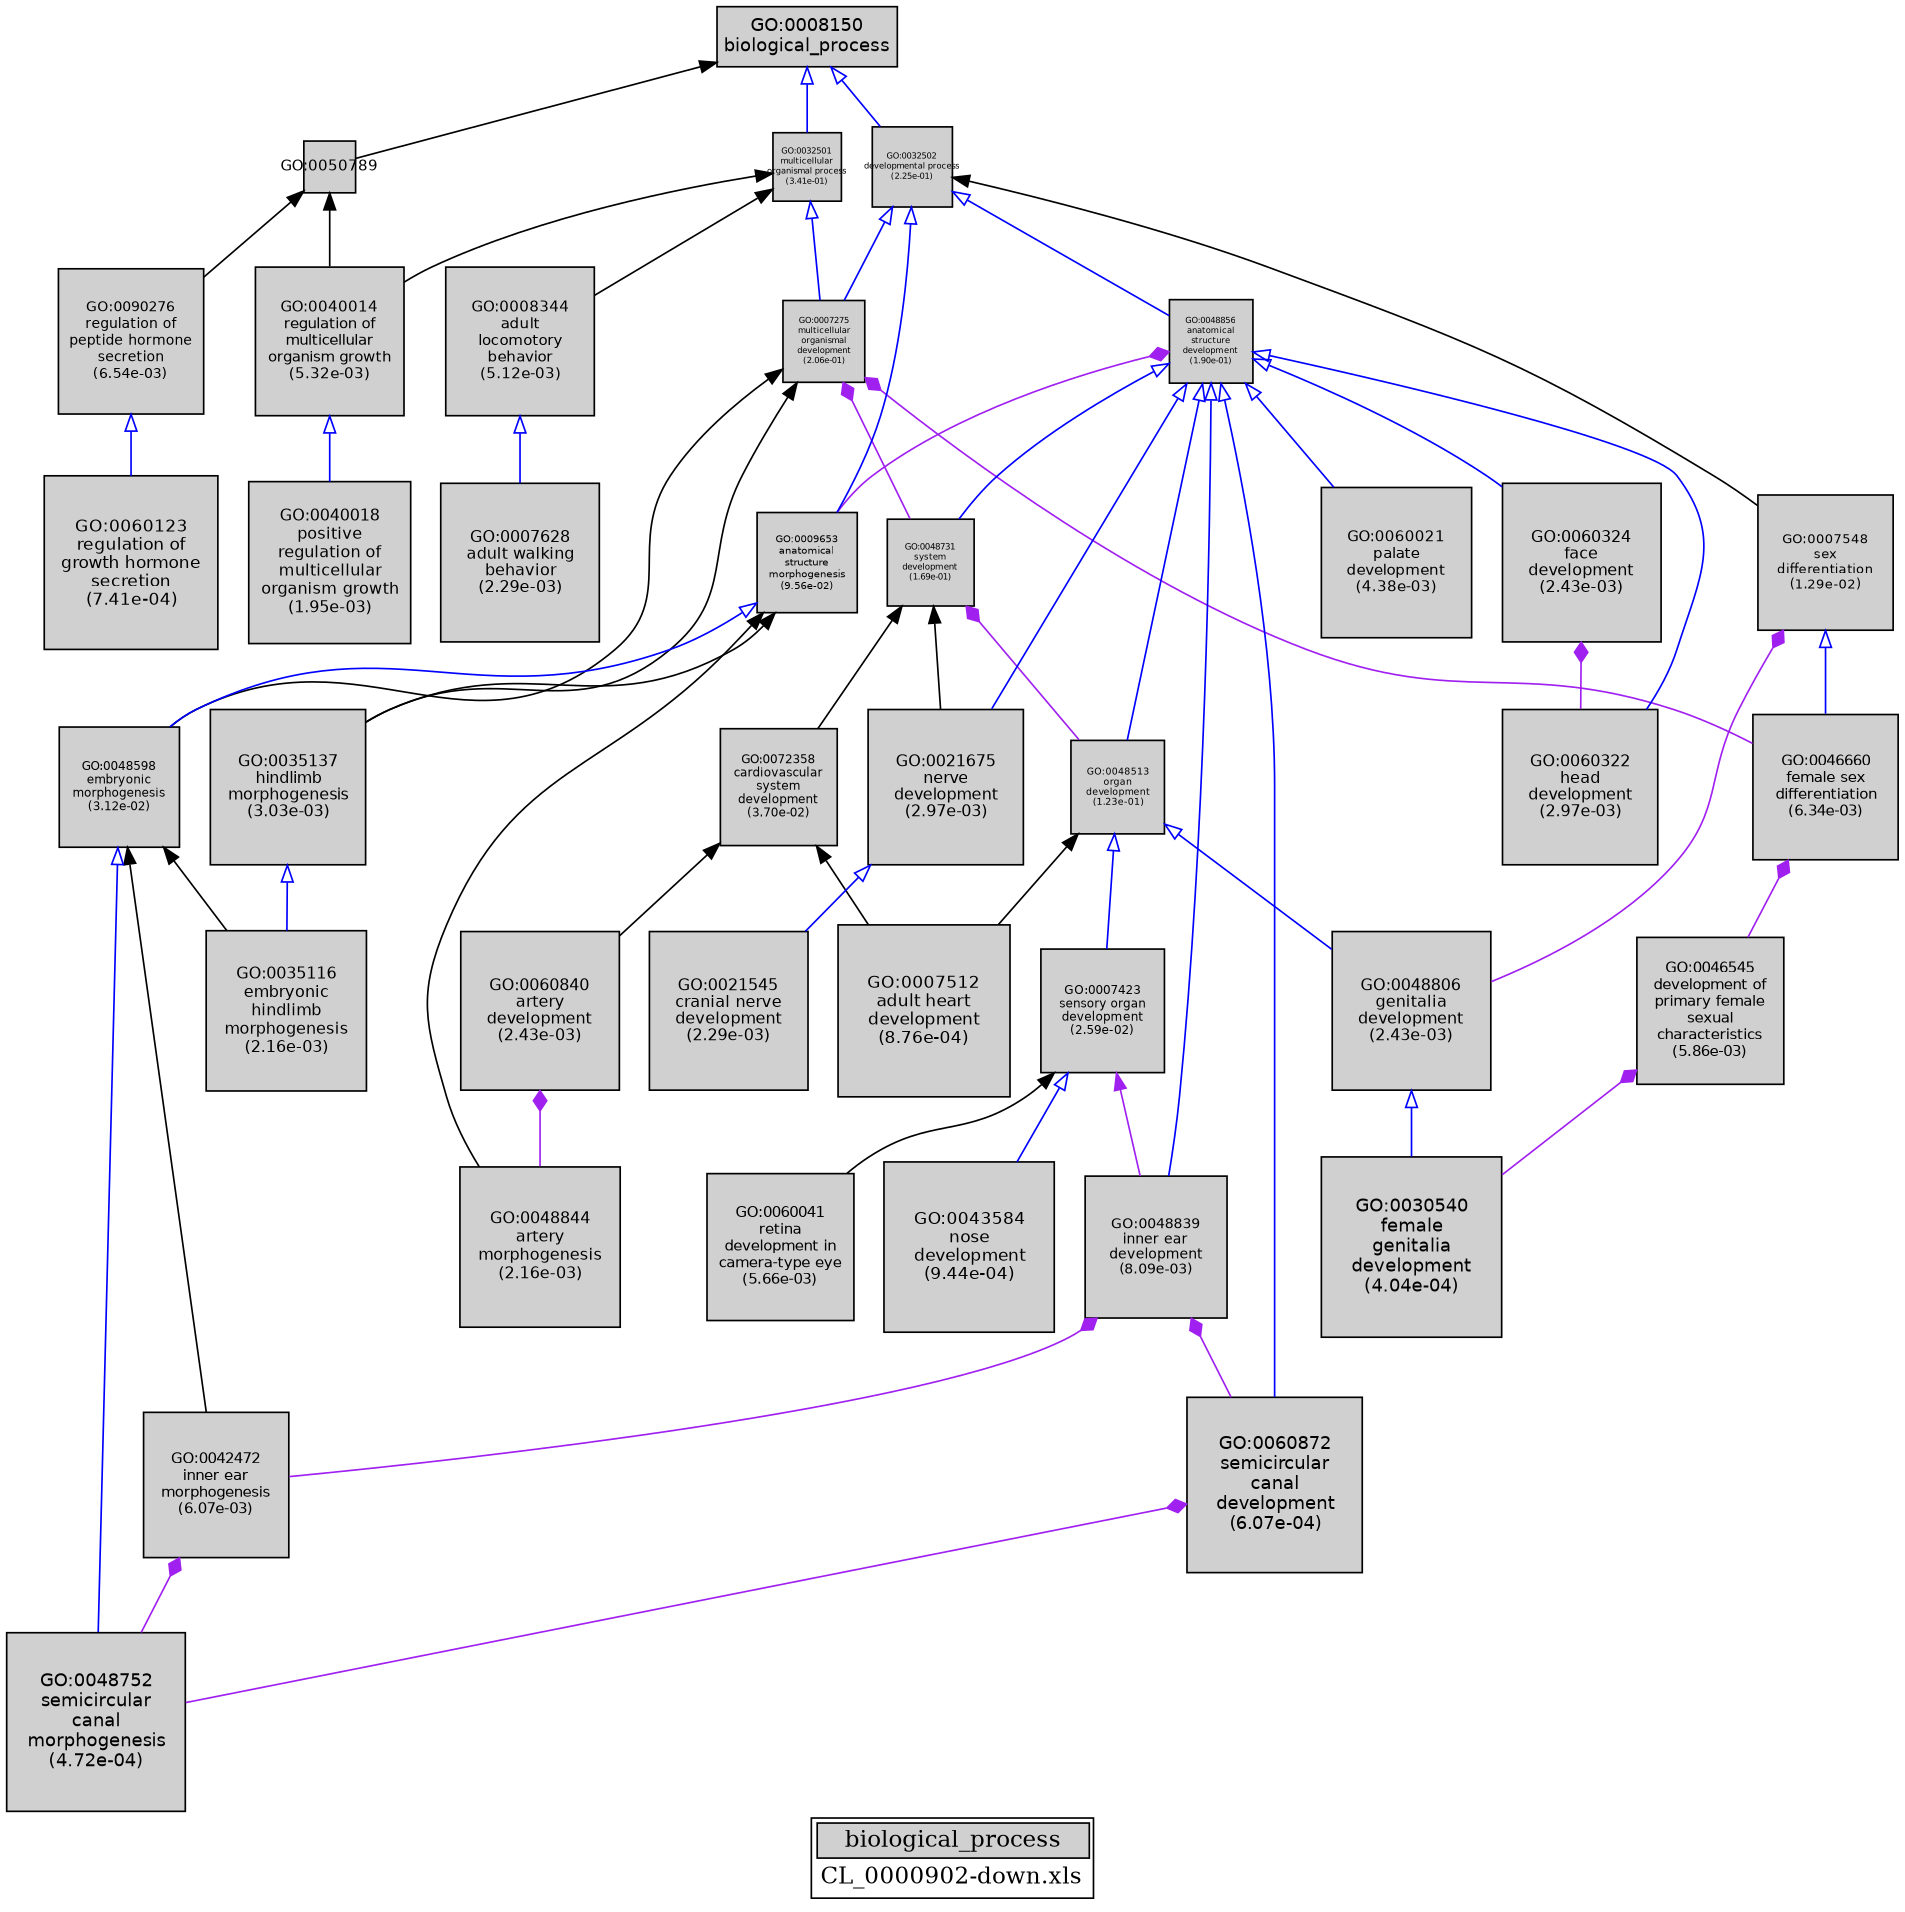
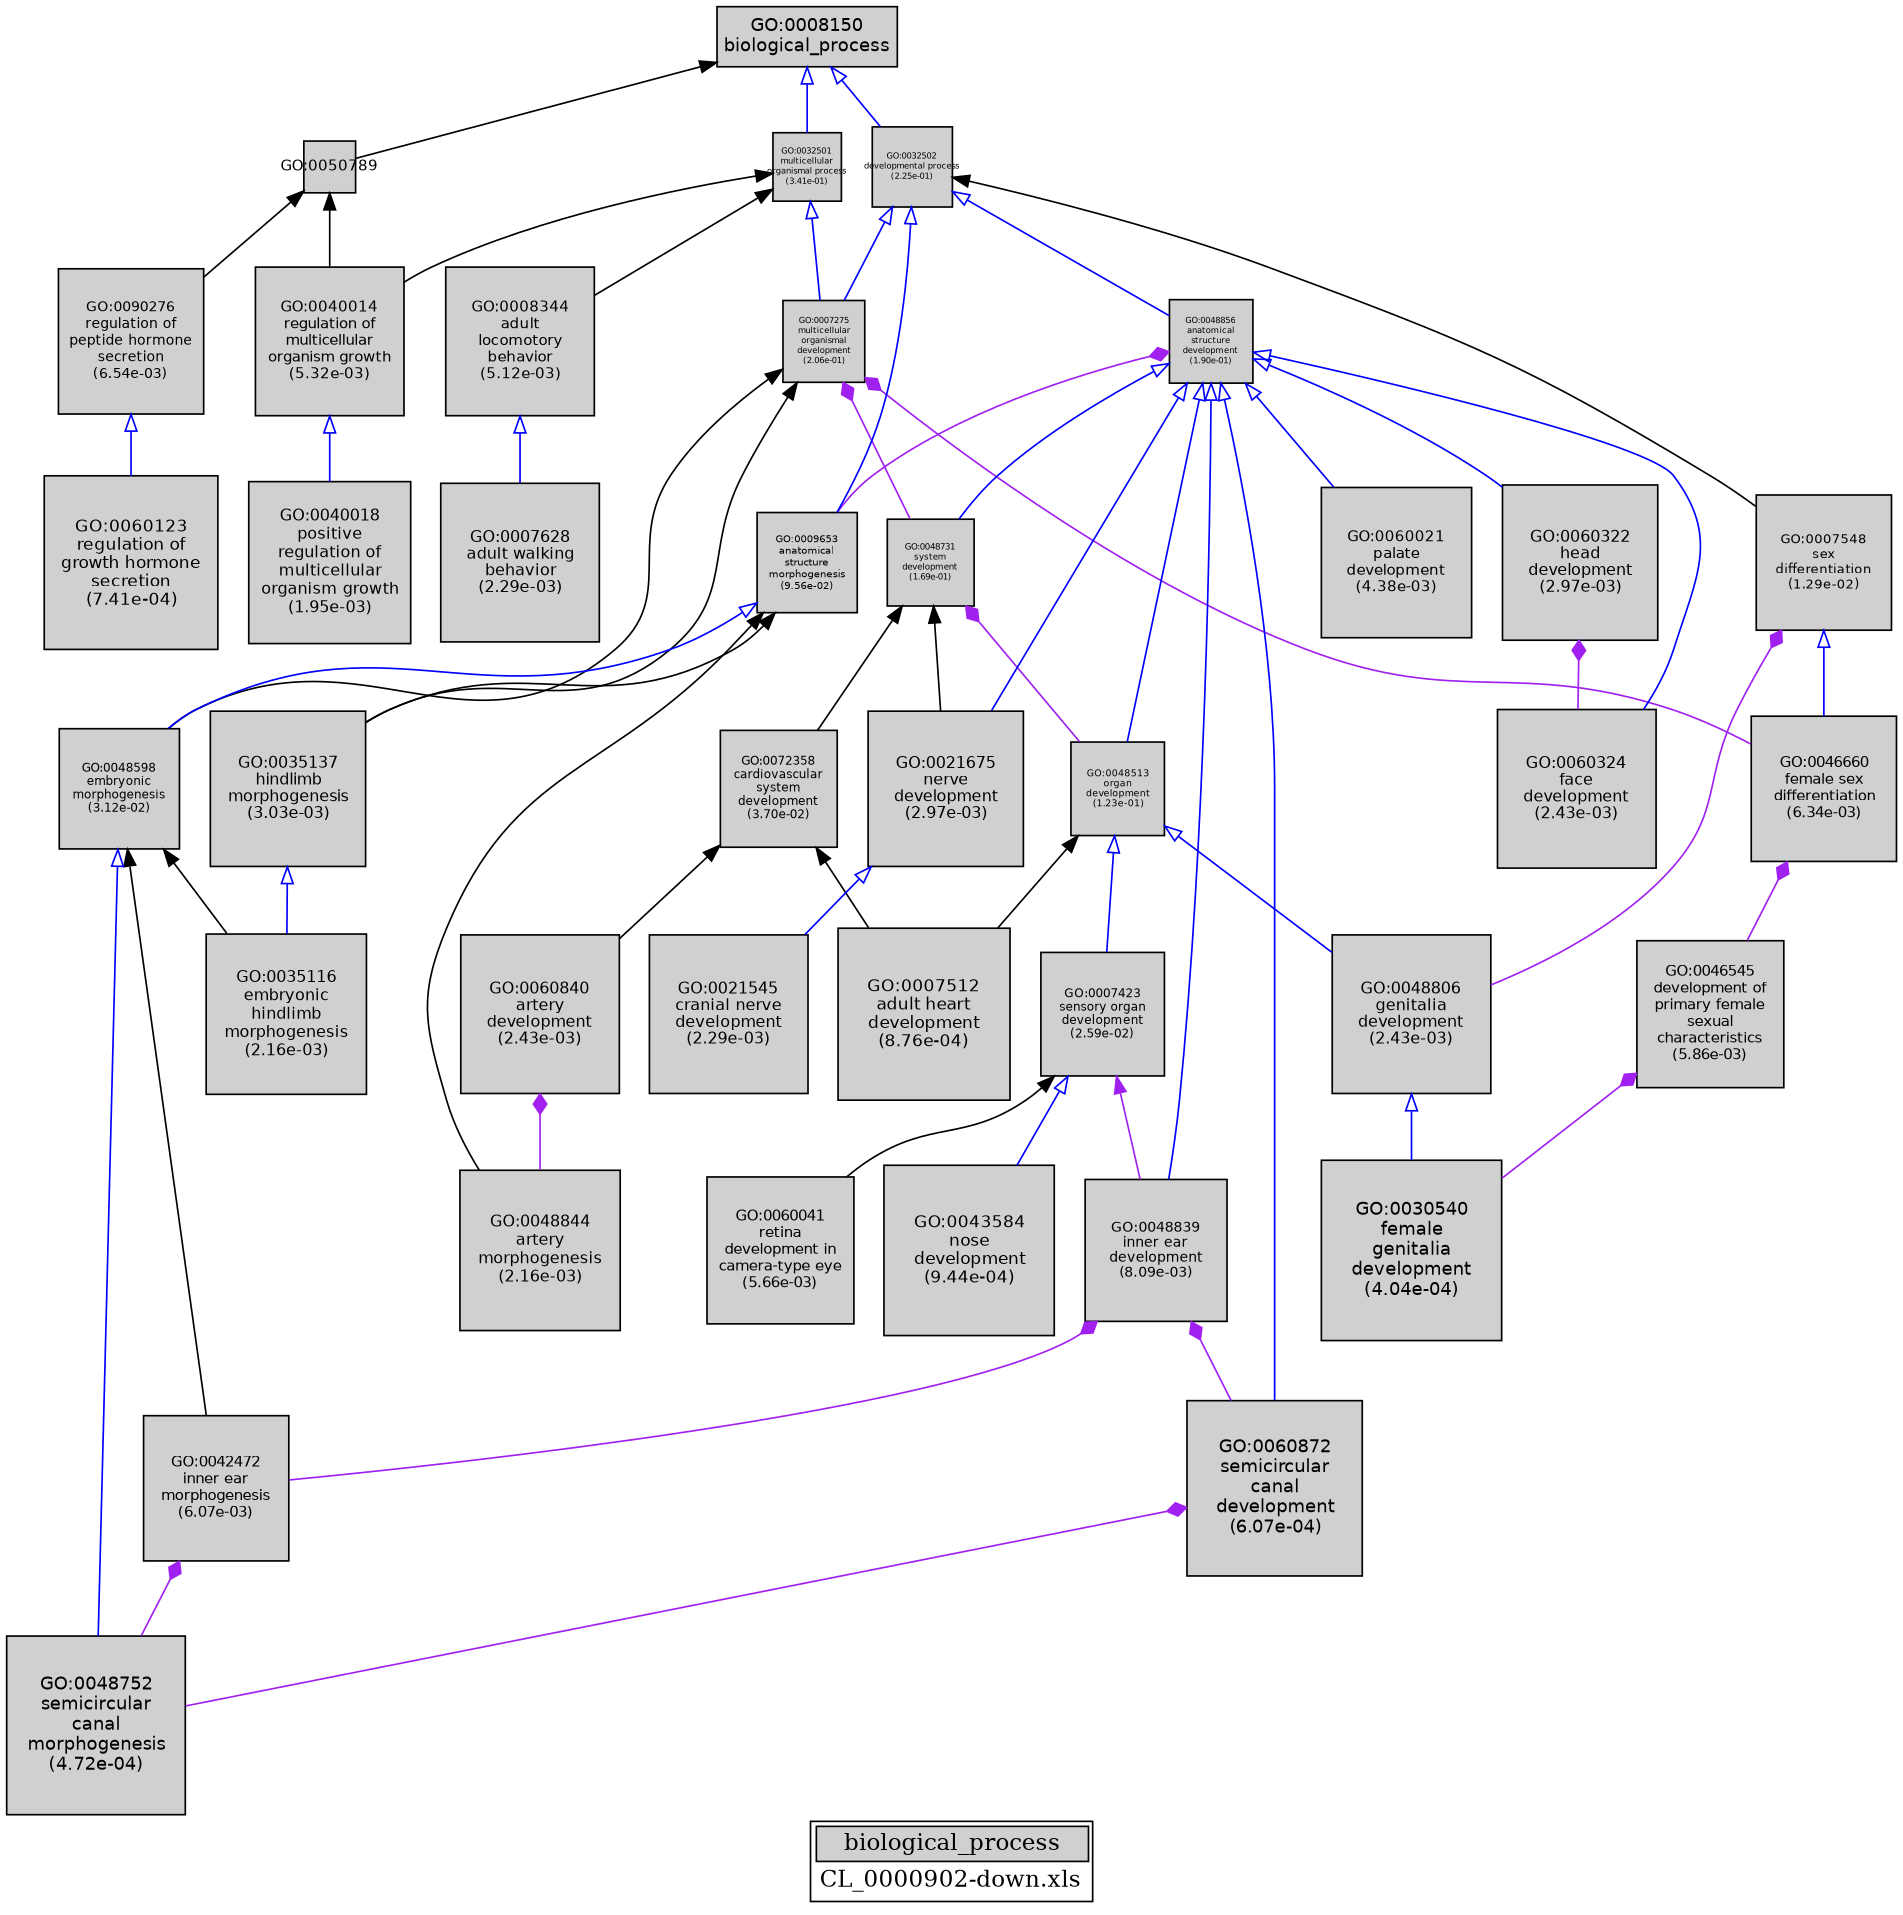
(1581, 678) -> (1578, 678)
